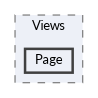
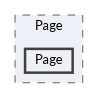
(49, 27) -> (49, 27)
